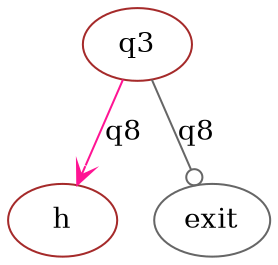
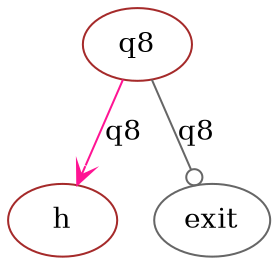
(137, 44) -> (137, 44)
